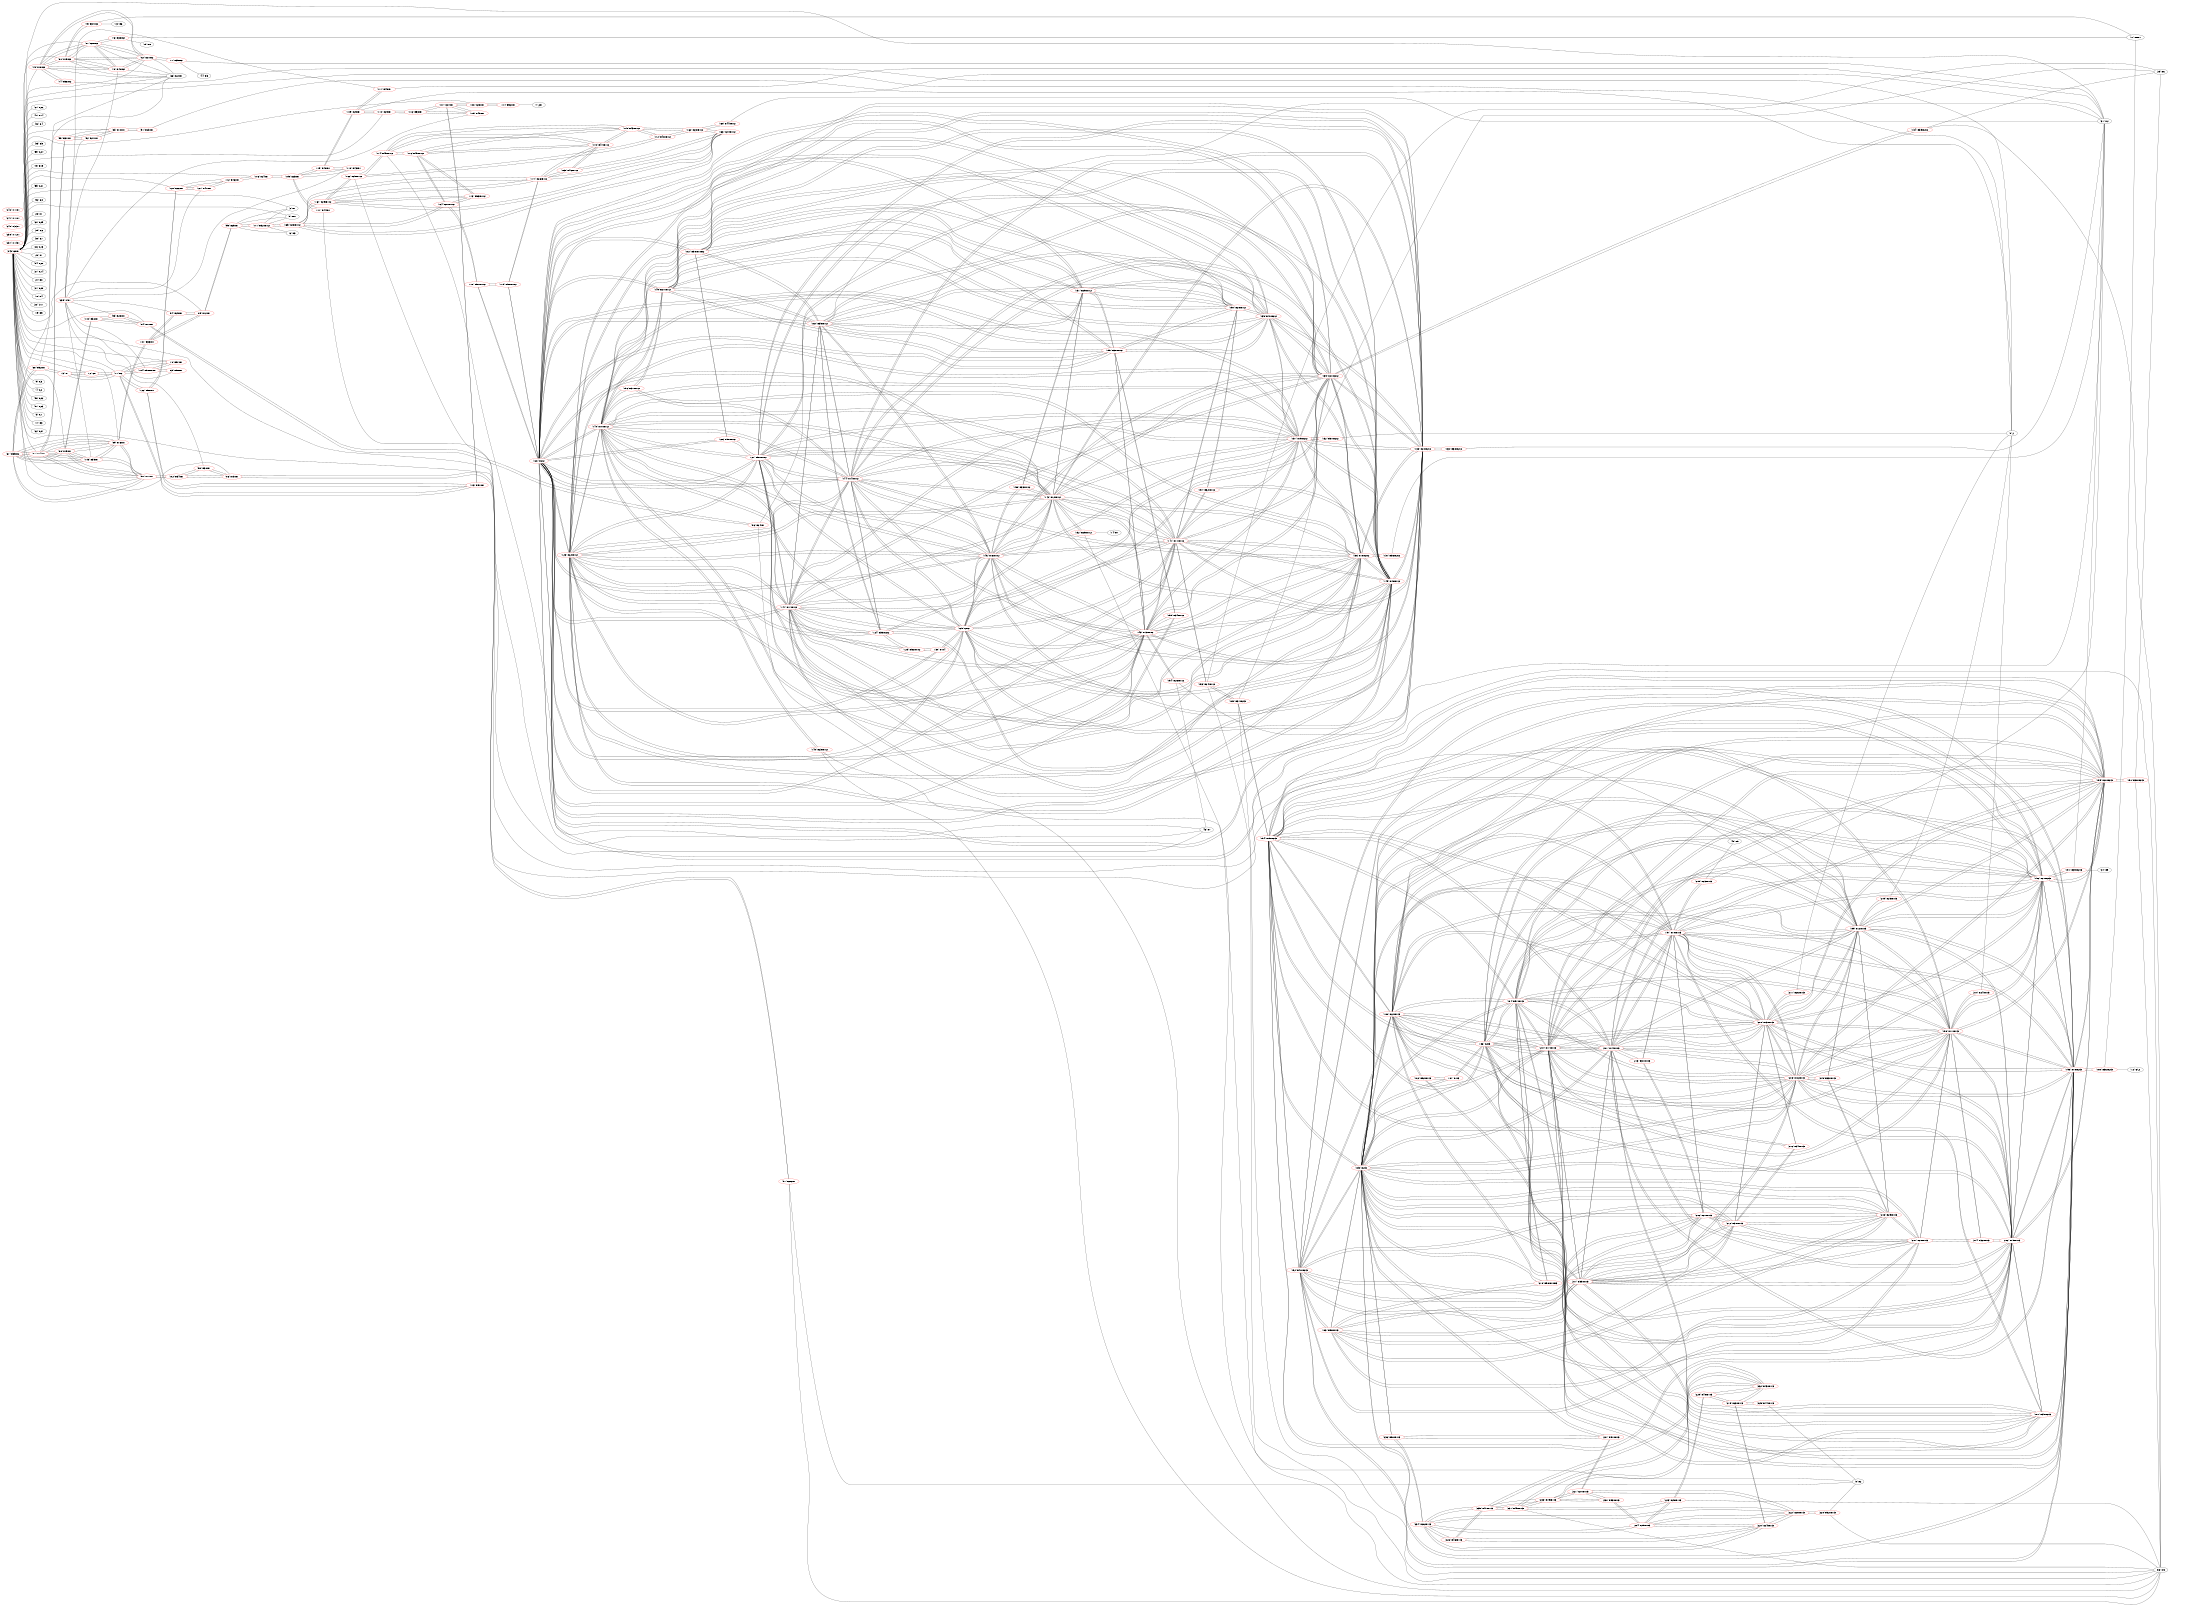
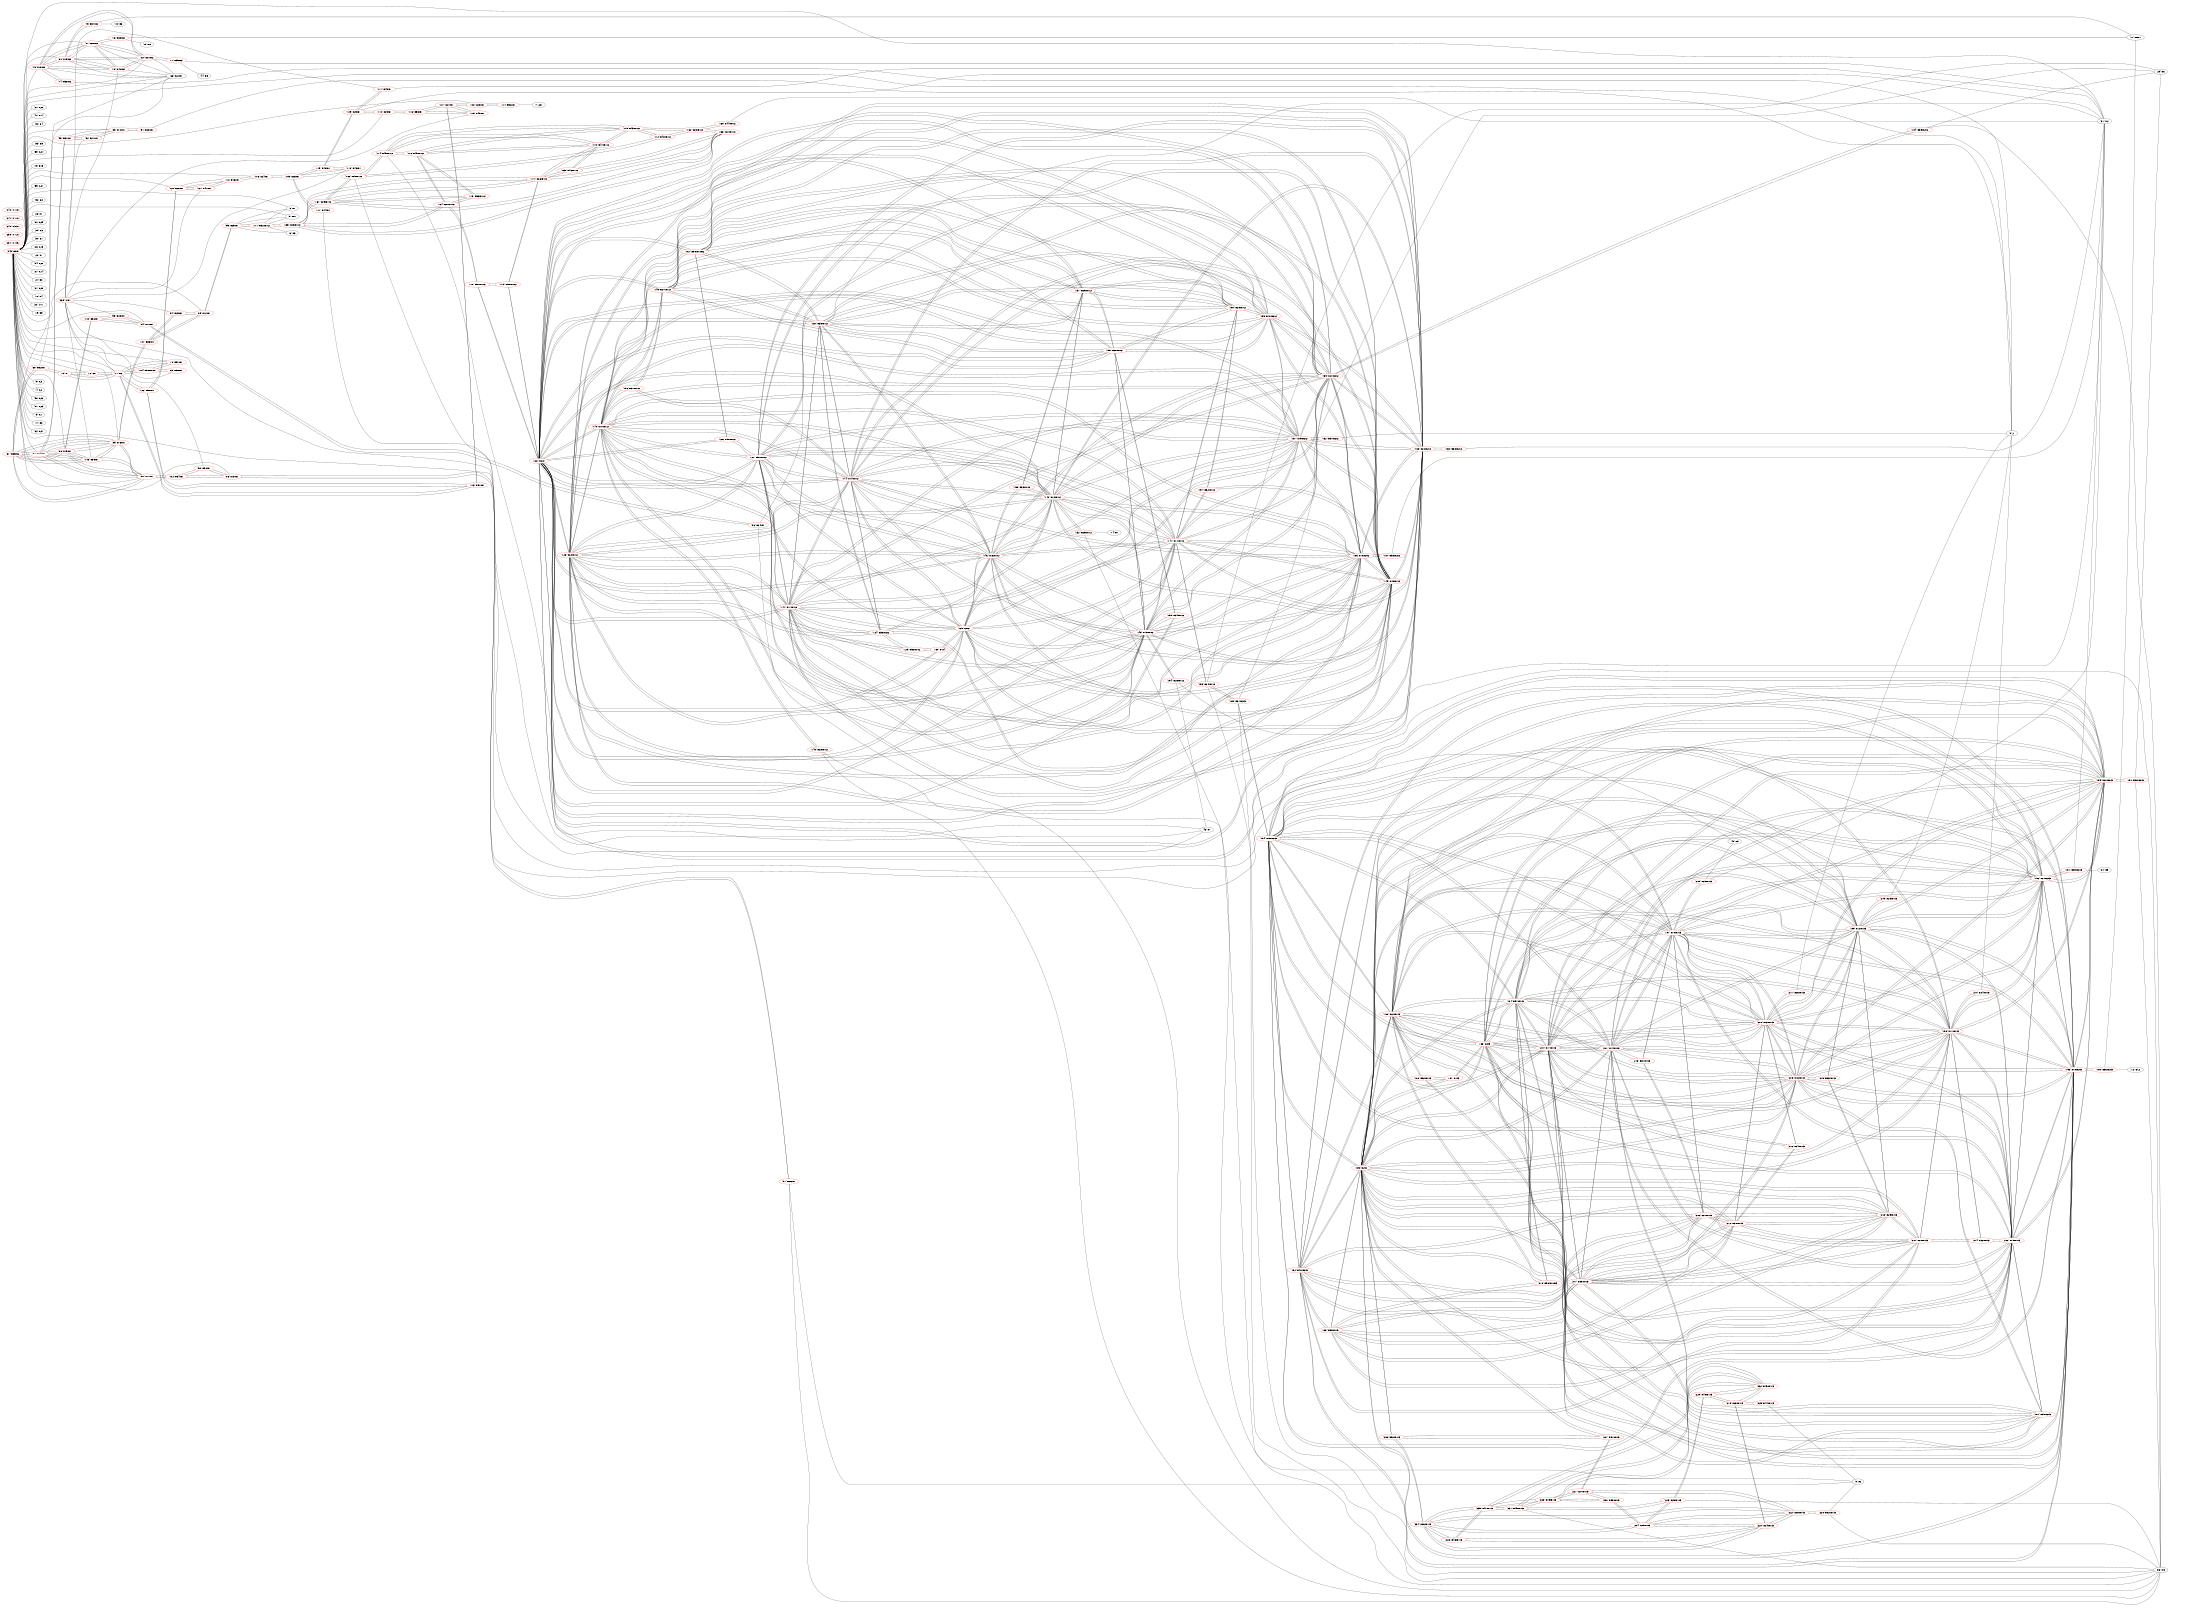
(107, 332) -> (80, 345)
